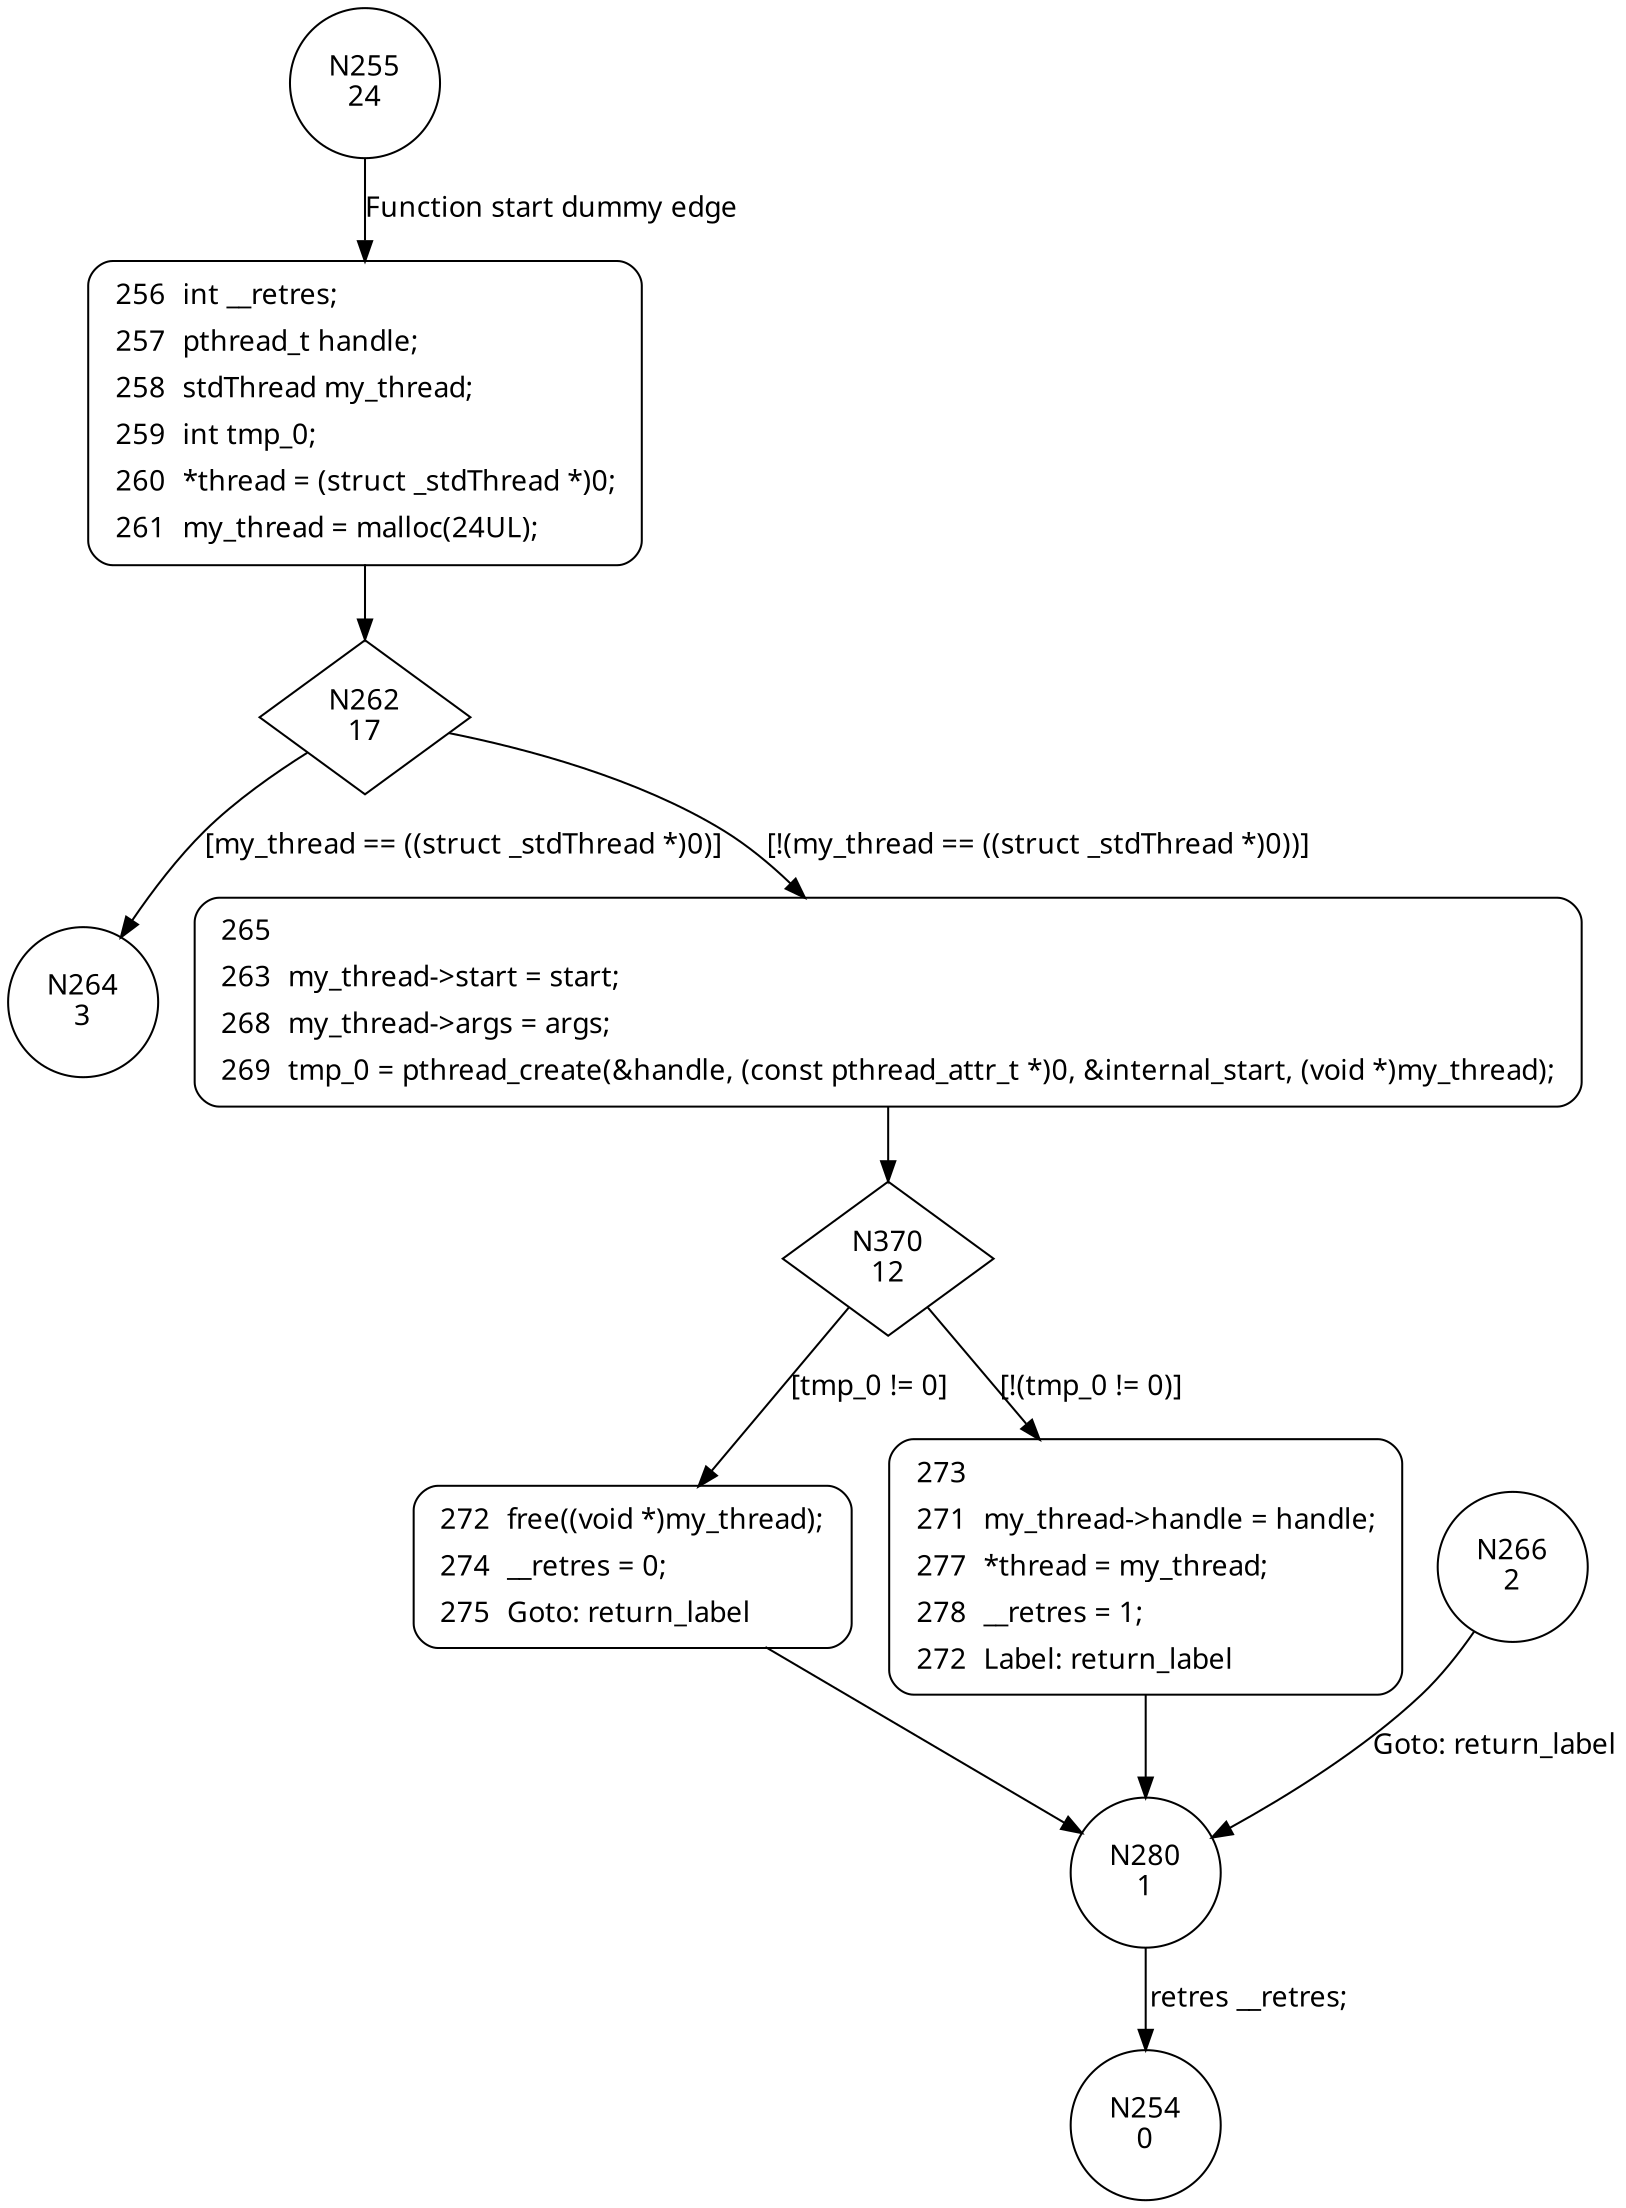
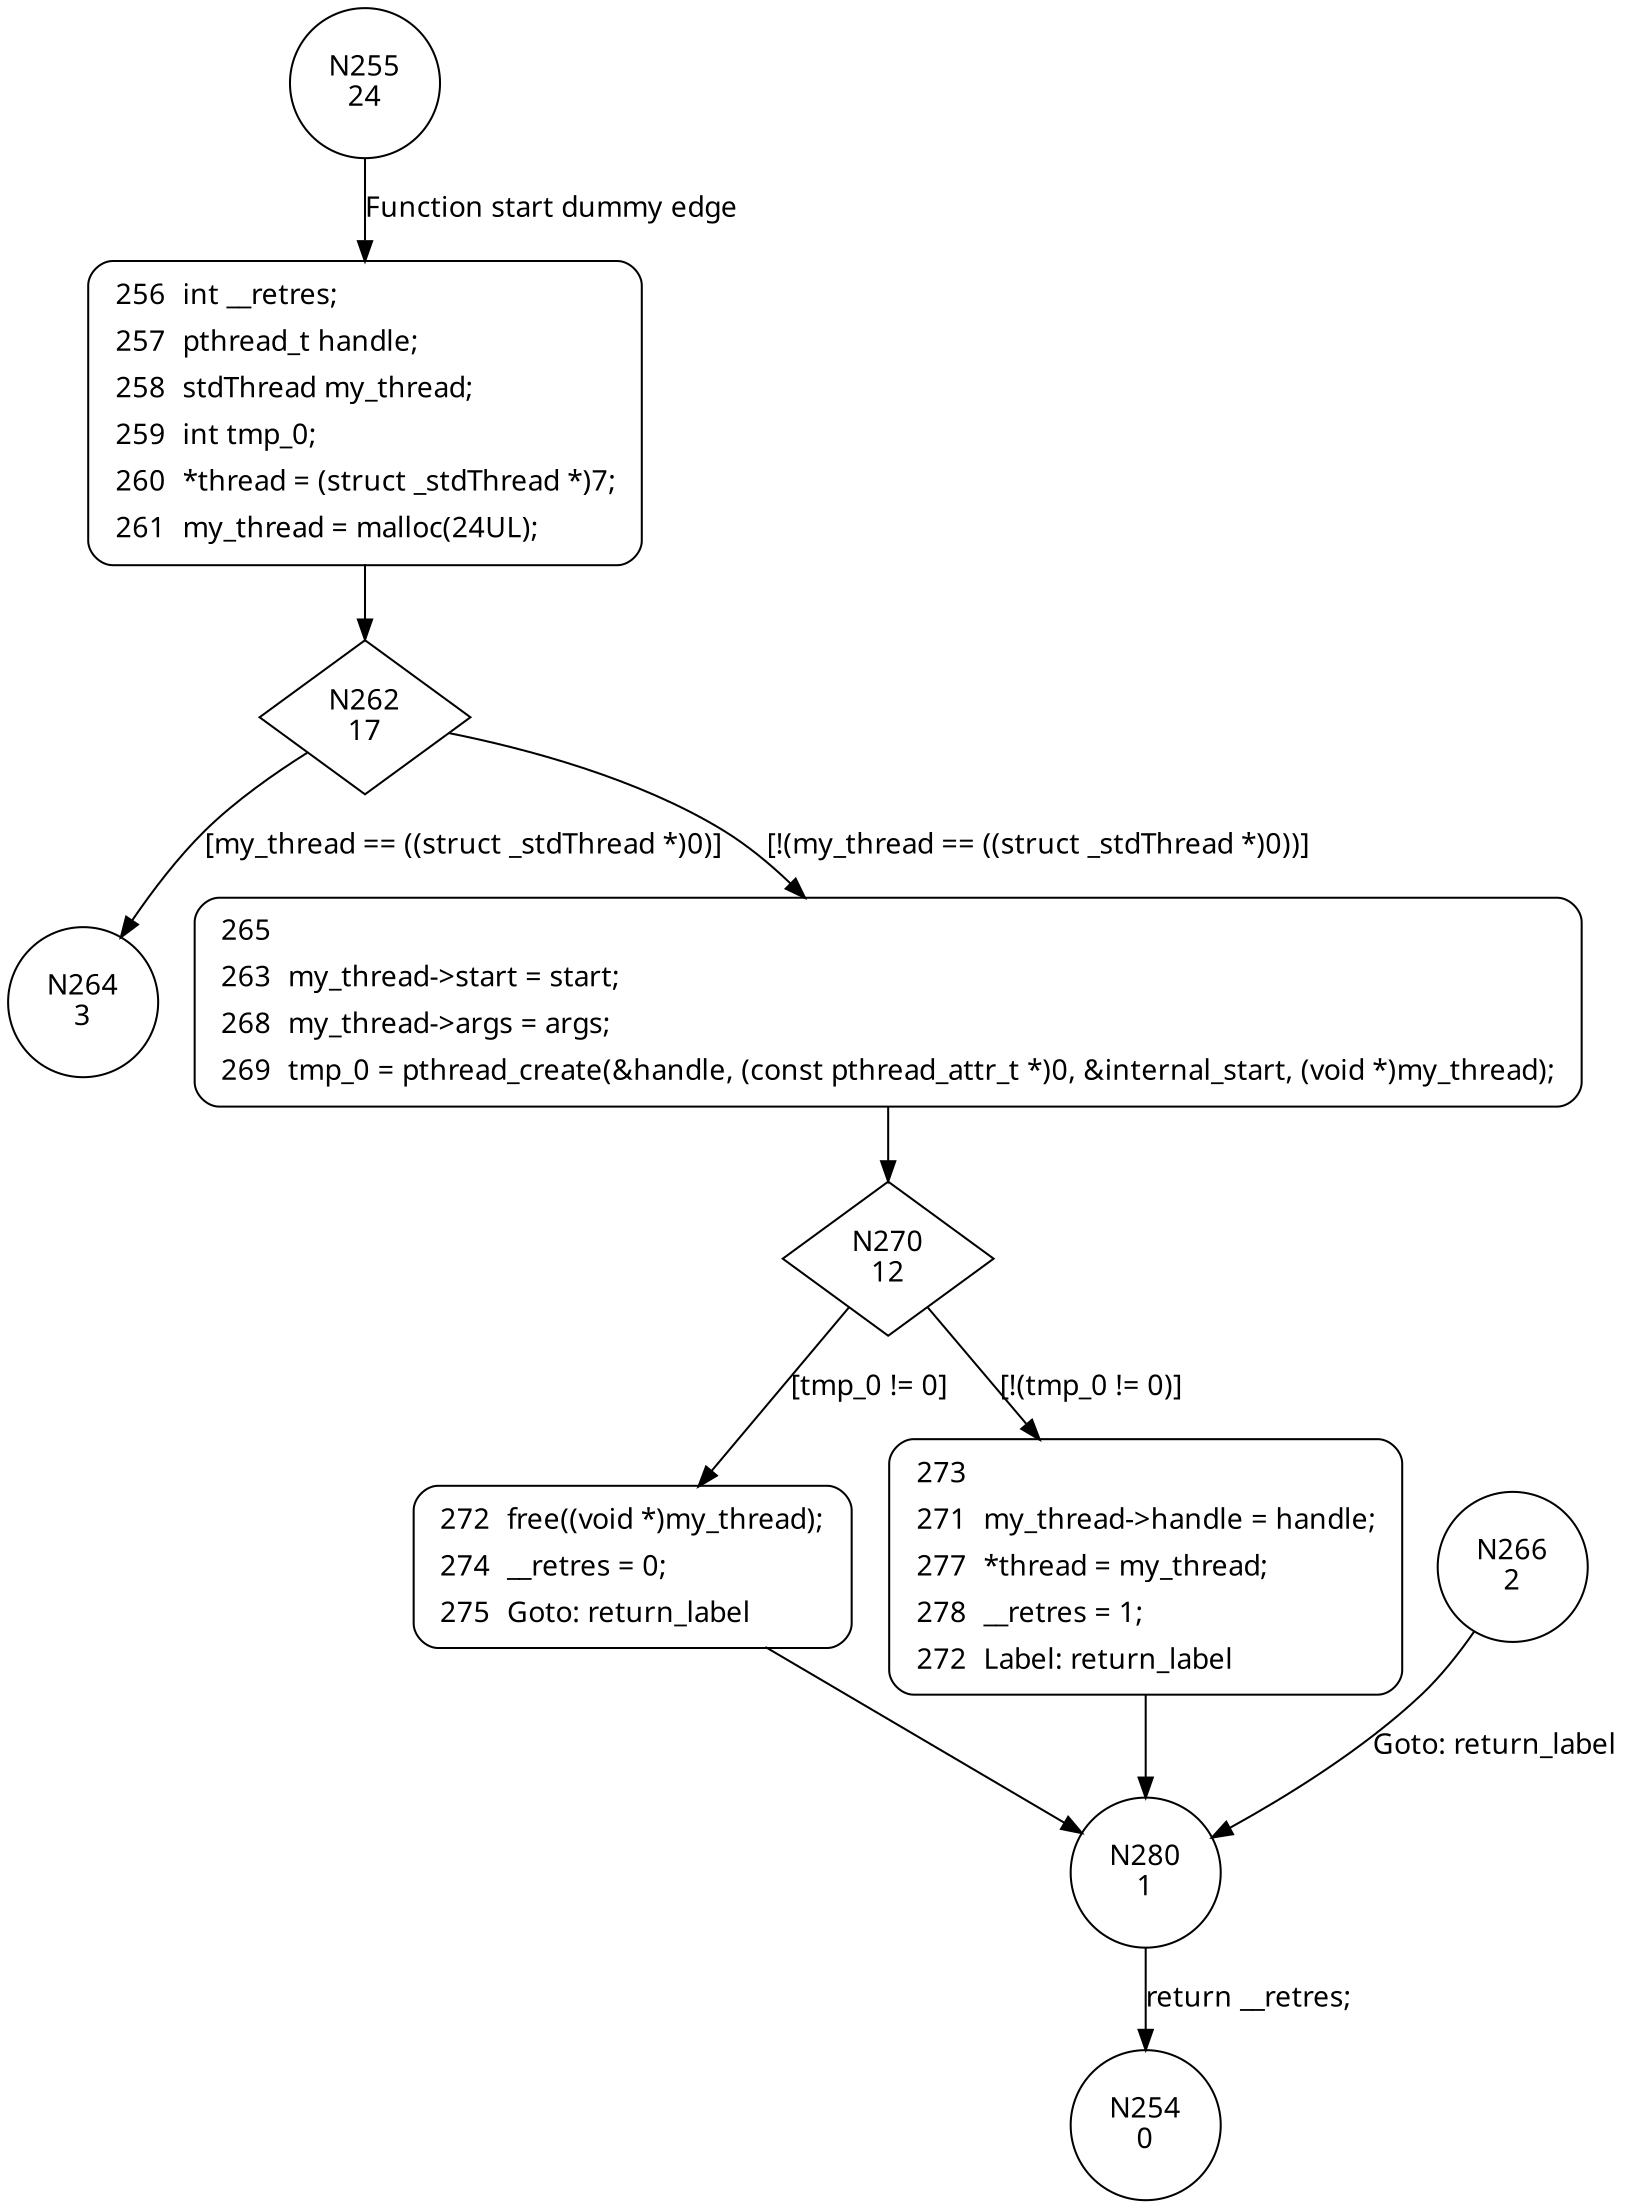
(399, 482) -> (399, 482)
(888, 1259) -> (888, 1259)
(1249, 1999) -> (1249, 1999)
